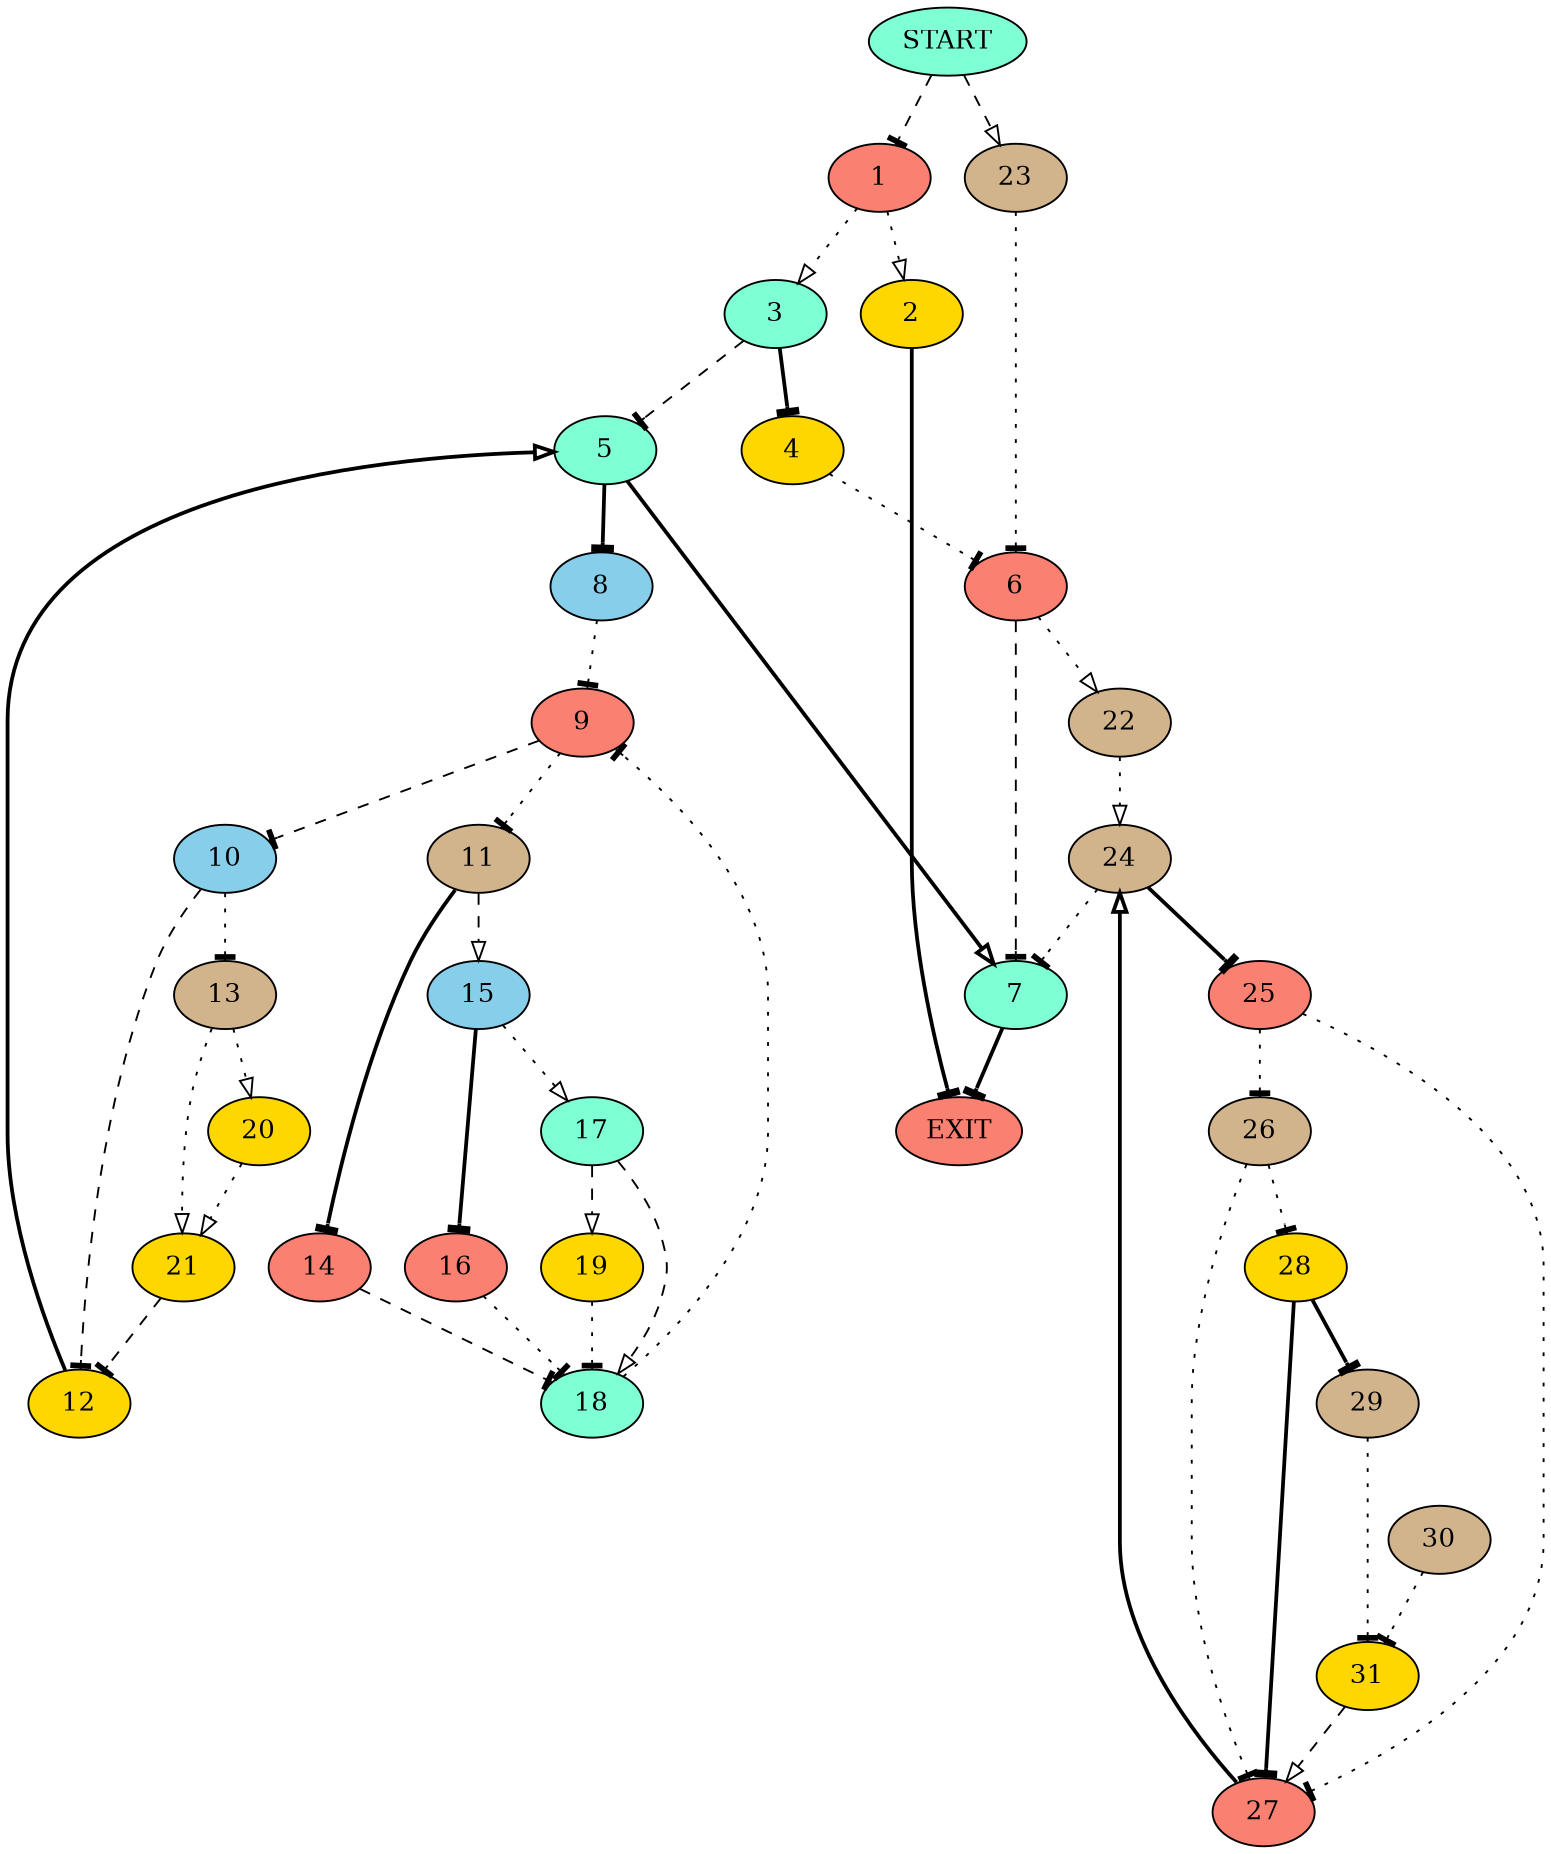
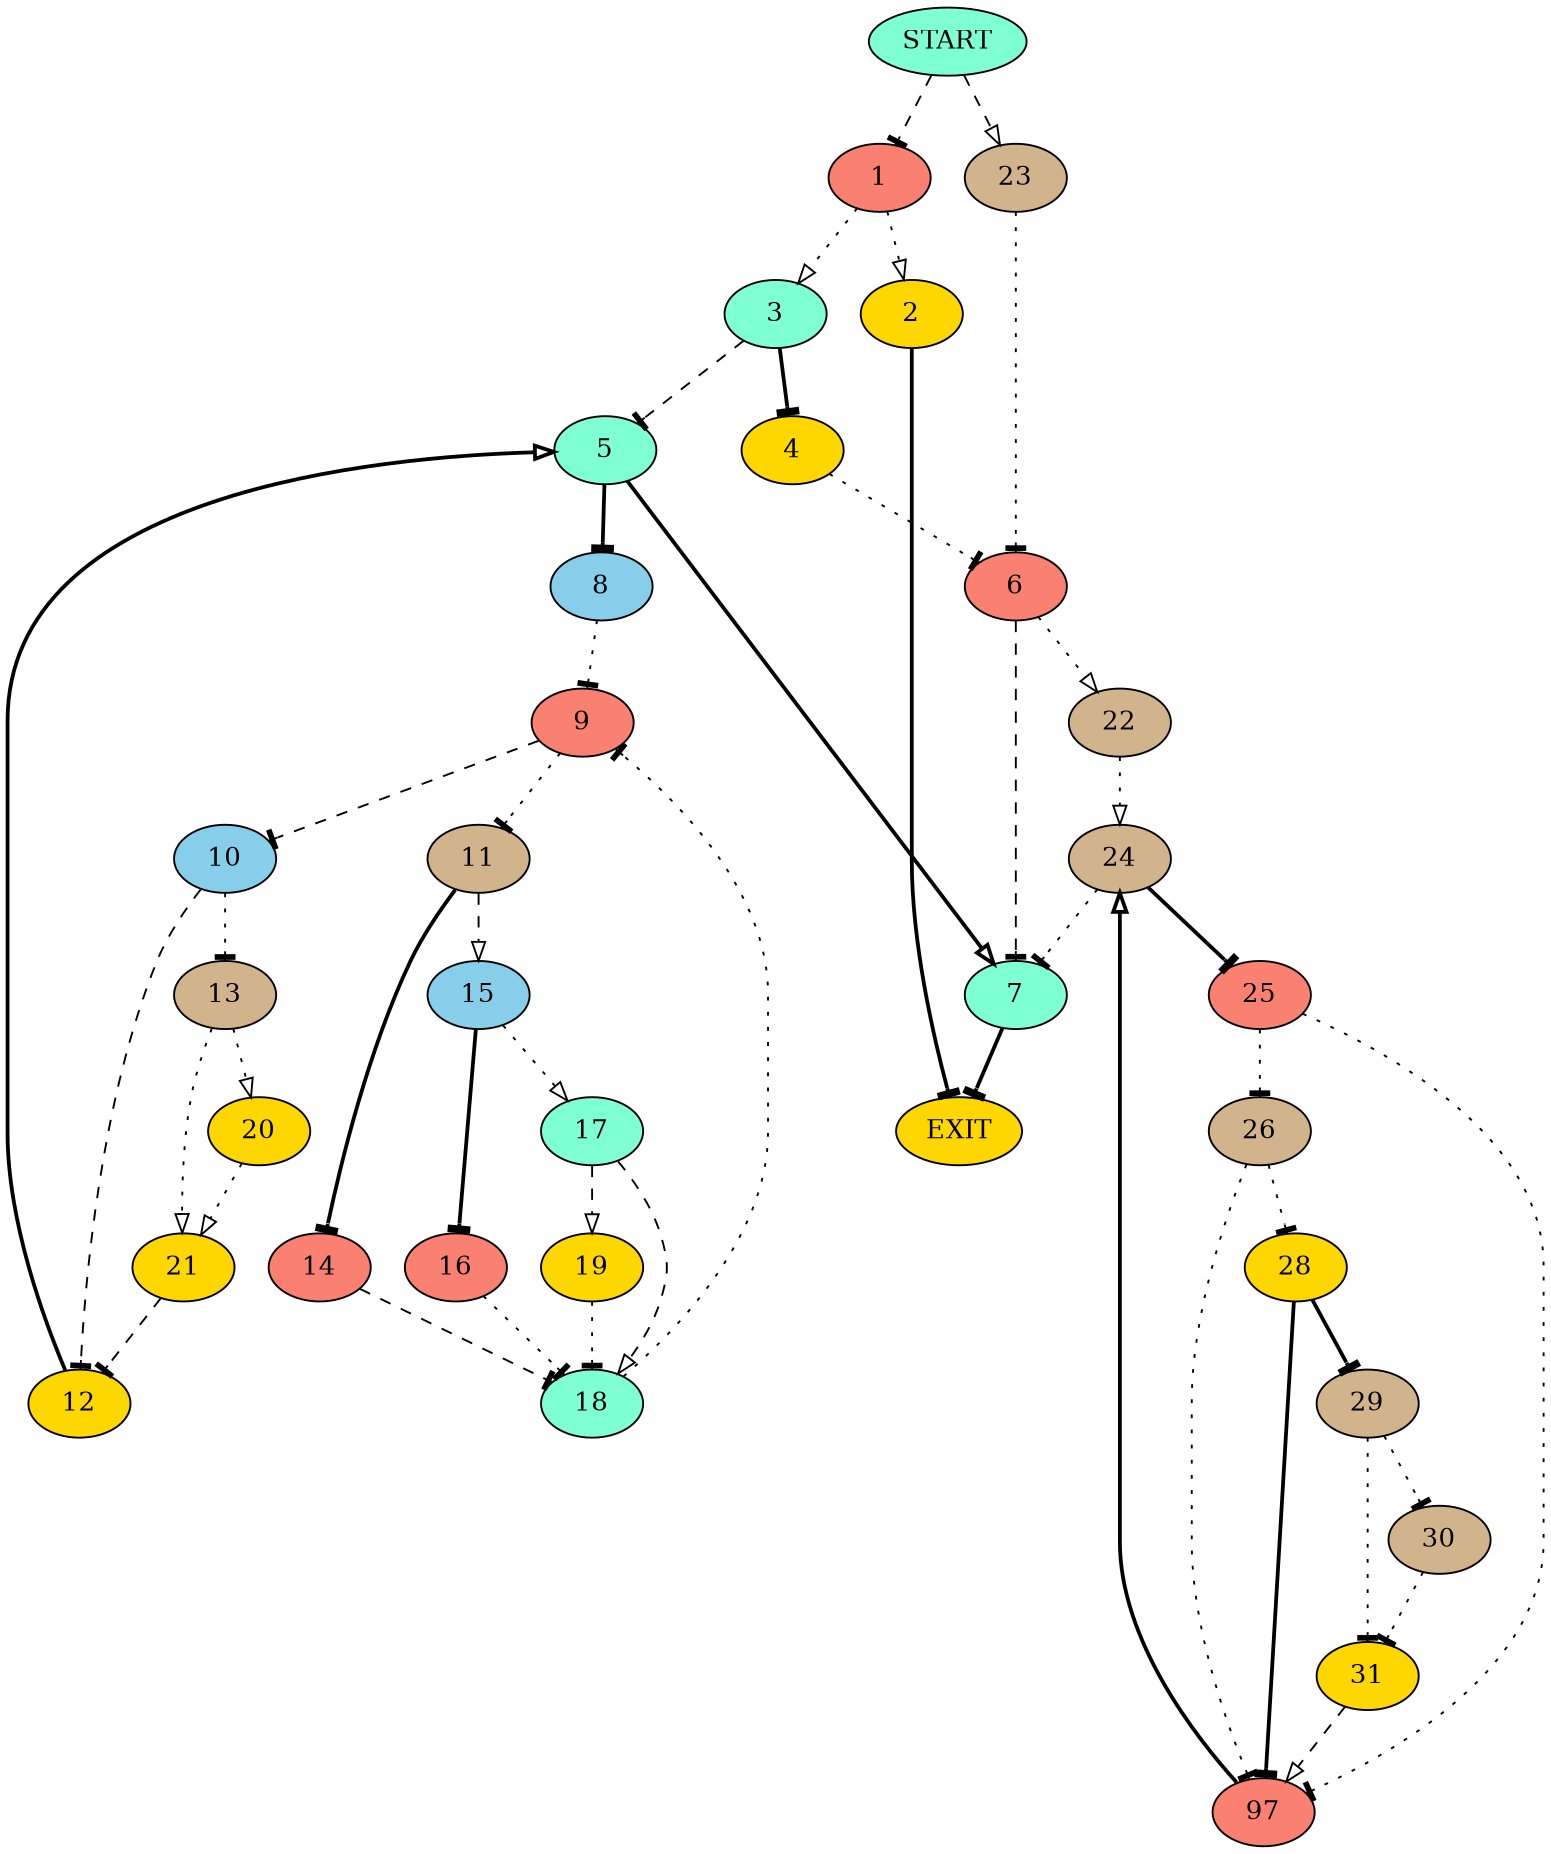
(959, 1131) -> (959, 1131)
none -> (1401, 1467)
(1264, 1812) -> (1264, 1812)
